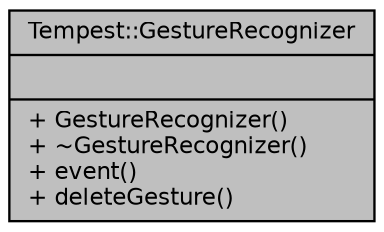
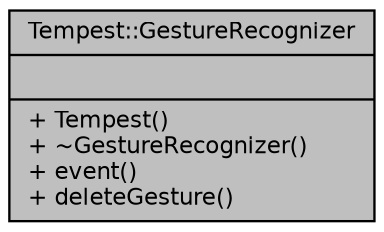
(159, 121) -> (99, 121)
